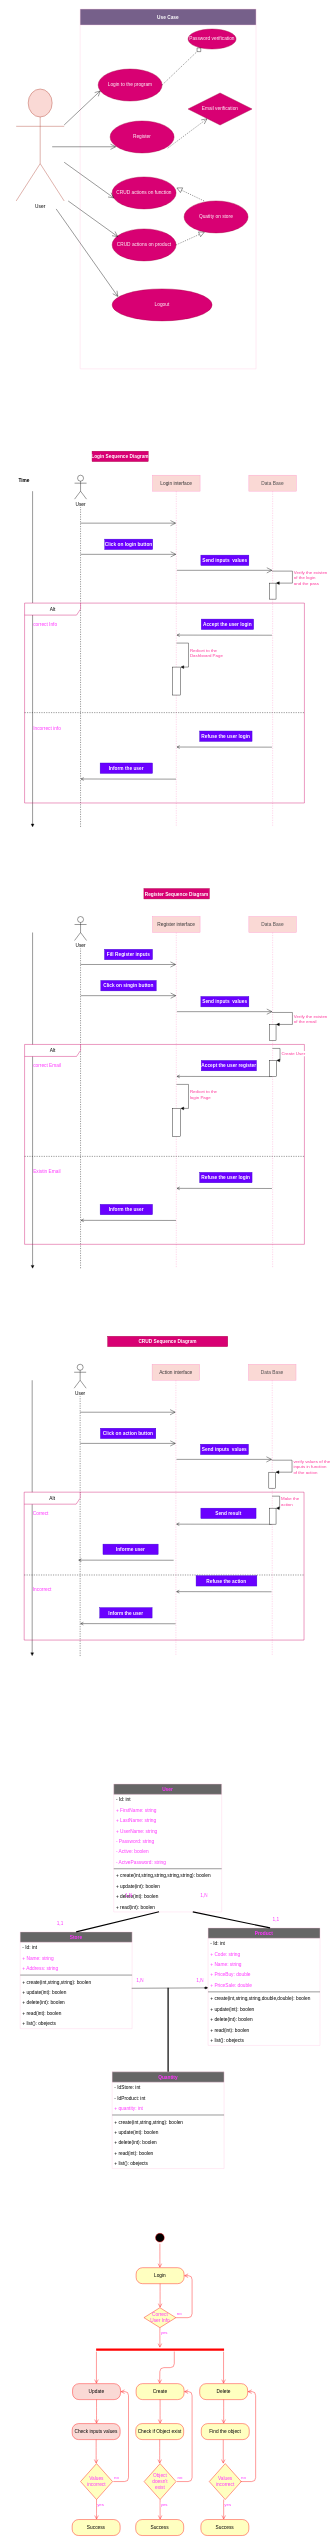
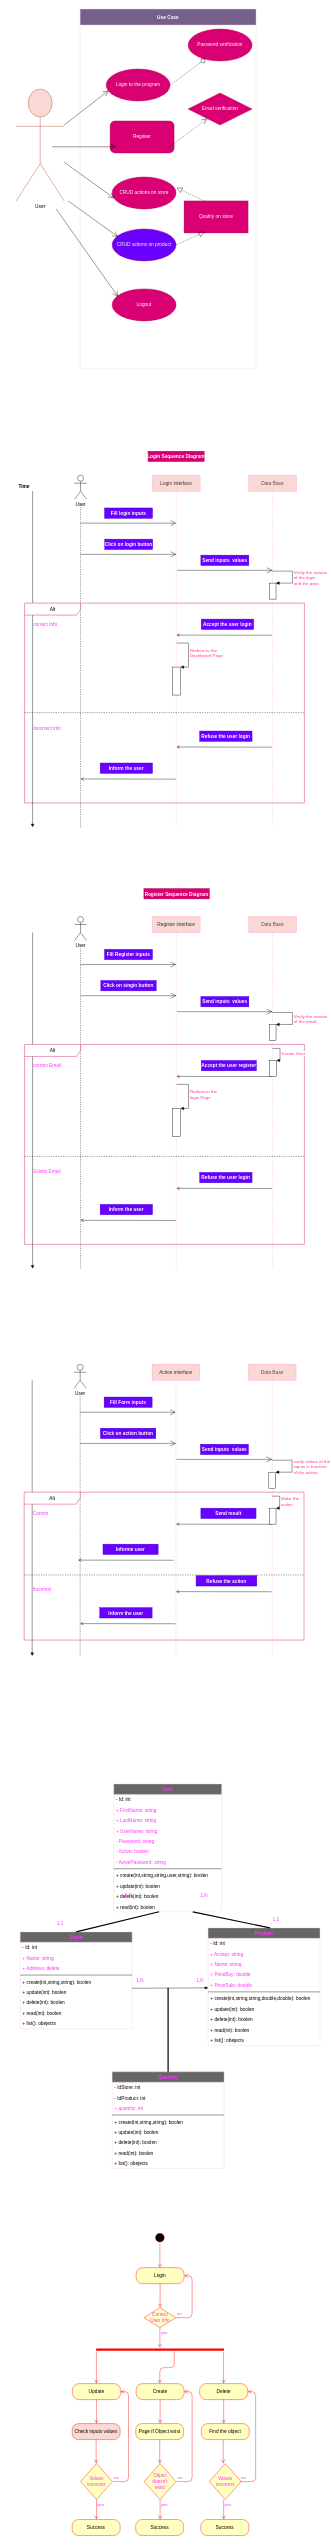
(212, 38) -> (220, 44)
(130, 84) -> (138, 84)
(142, 136) -> (142, 136)
(144, 192) -> (144, 192)
(216, 216) -> (216, 216)
(144, 244) -> (144, 244)
(162, 304) -> (144, 304)
(120, 456) -> (176, 456)
(24, 480) -> (24, 486)
none -> (129, 513)
(168, 1341) -> none
none -> (128, 1402)
(174, 1876) -> (172, 1876)
(227, 1954) -> (229, 1954)
(43, 1969) -> (43, 1969)
(97, 2392) -> (97, 2392)
(160, 2432) -> (160, 2432)
